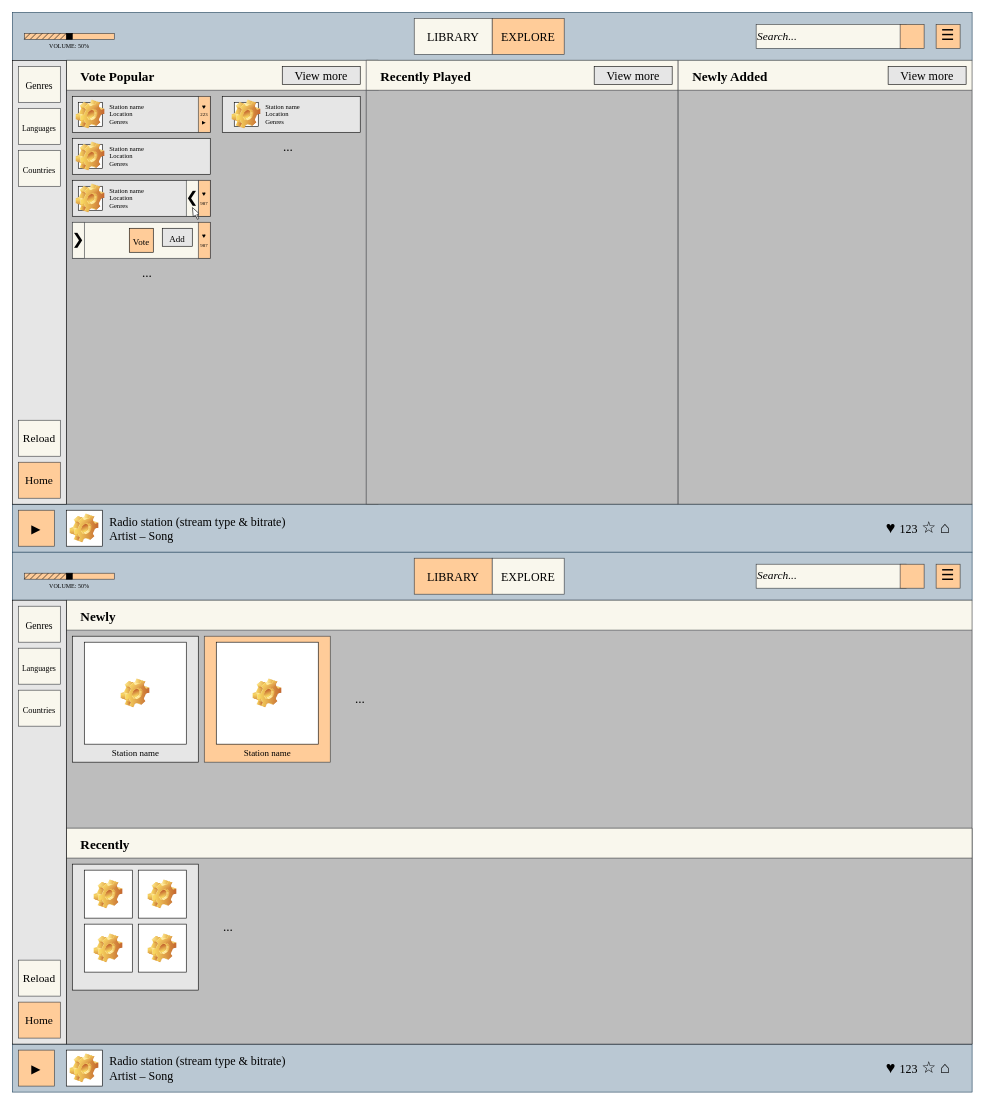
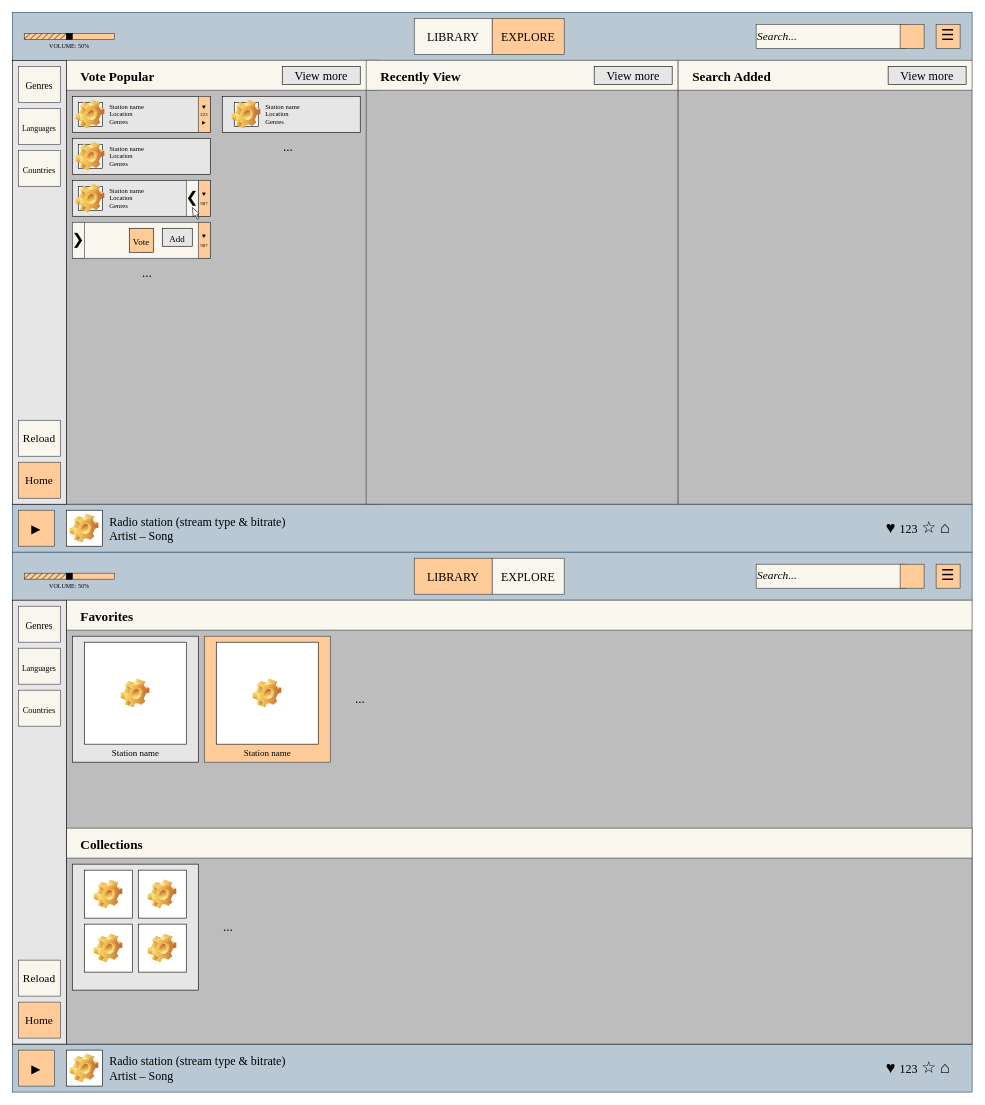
(417, 77) -> (410, 77)
(716, 77) -> (722, 77)
(84, 617) -> (99, 617)
(95, 845) -> (103, 845)
